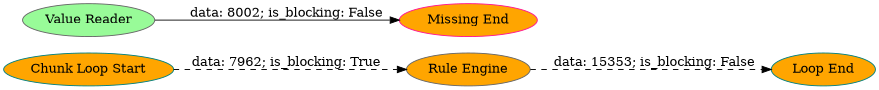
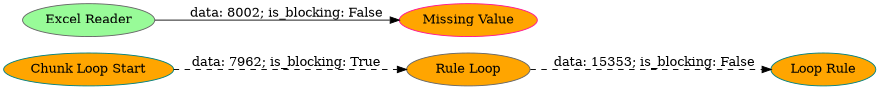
(89, 20) -> (89, 20)
(468, 20) -> (468, 20)
(468, 69) -> (468, 69)
(823, 69) -> (823, 69)
